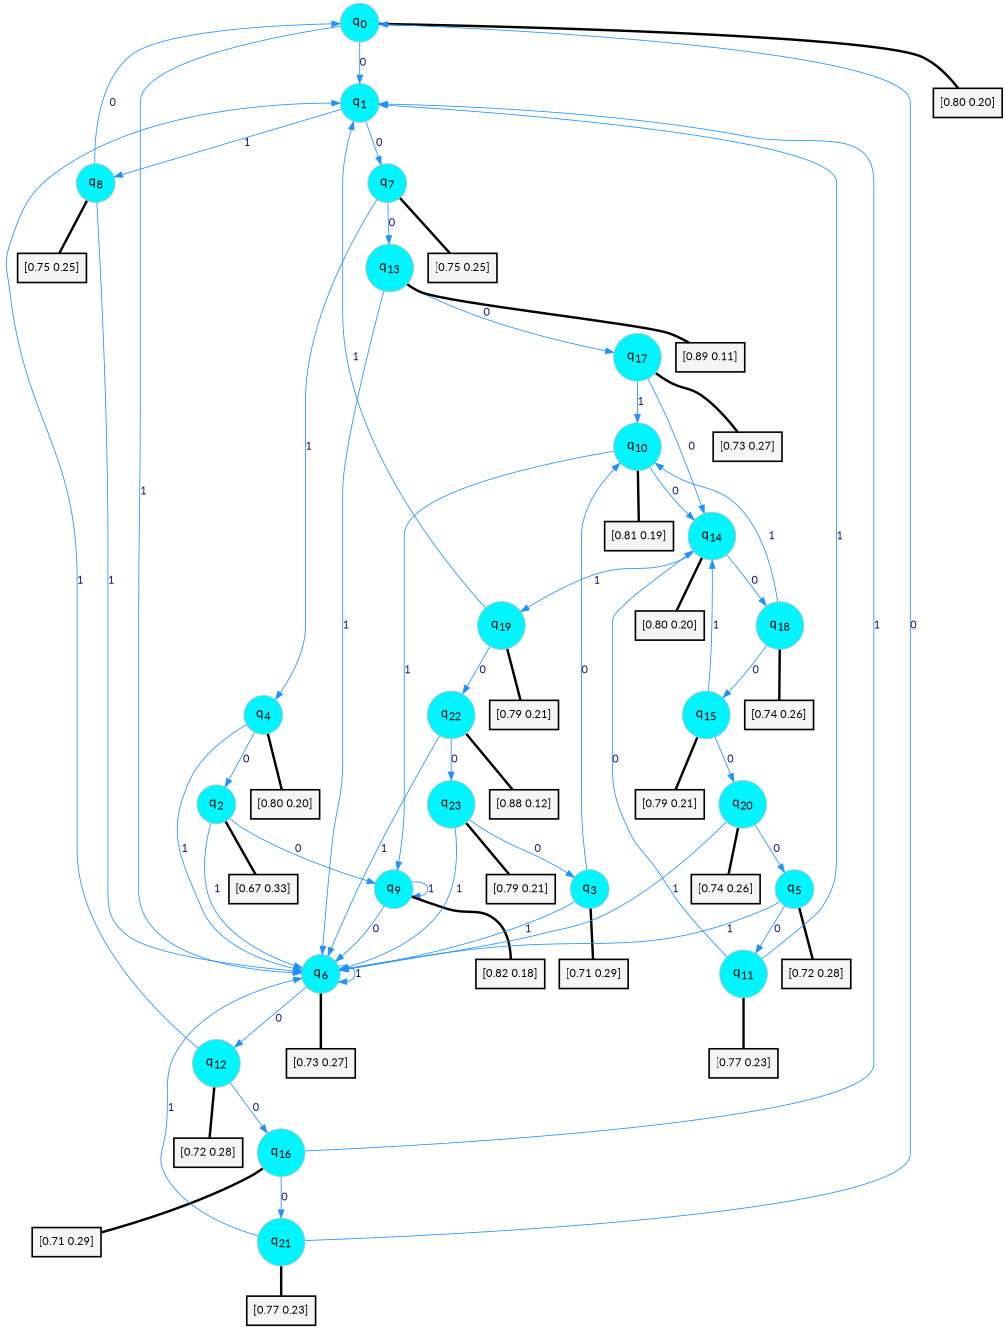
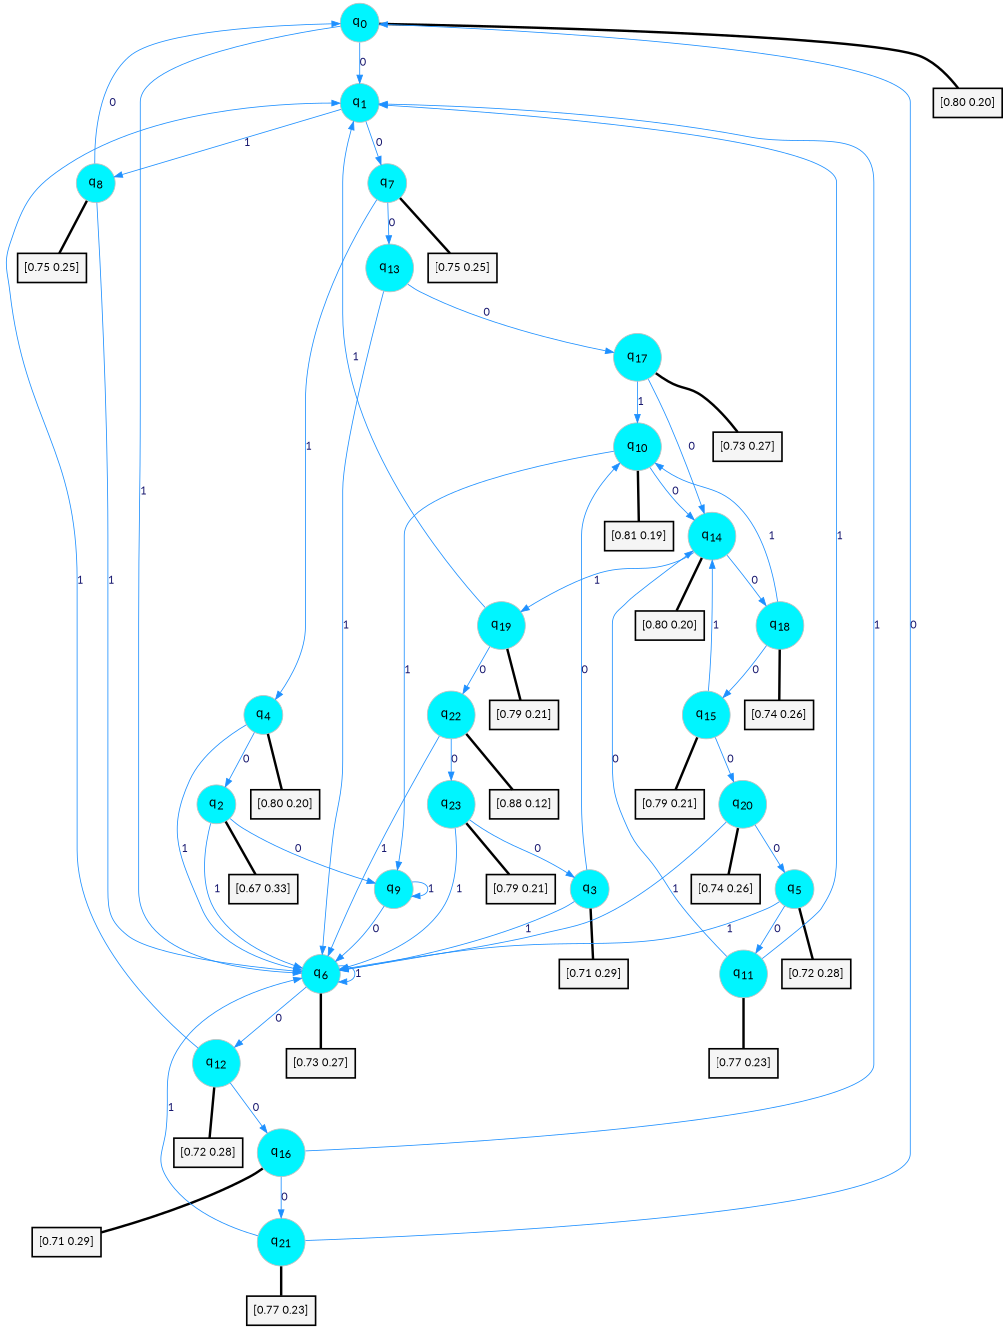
(710, 357) -> none
(510, 974) -> none
